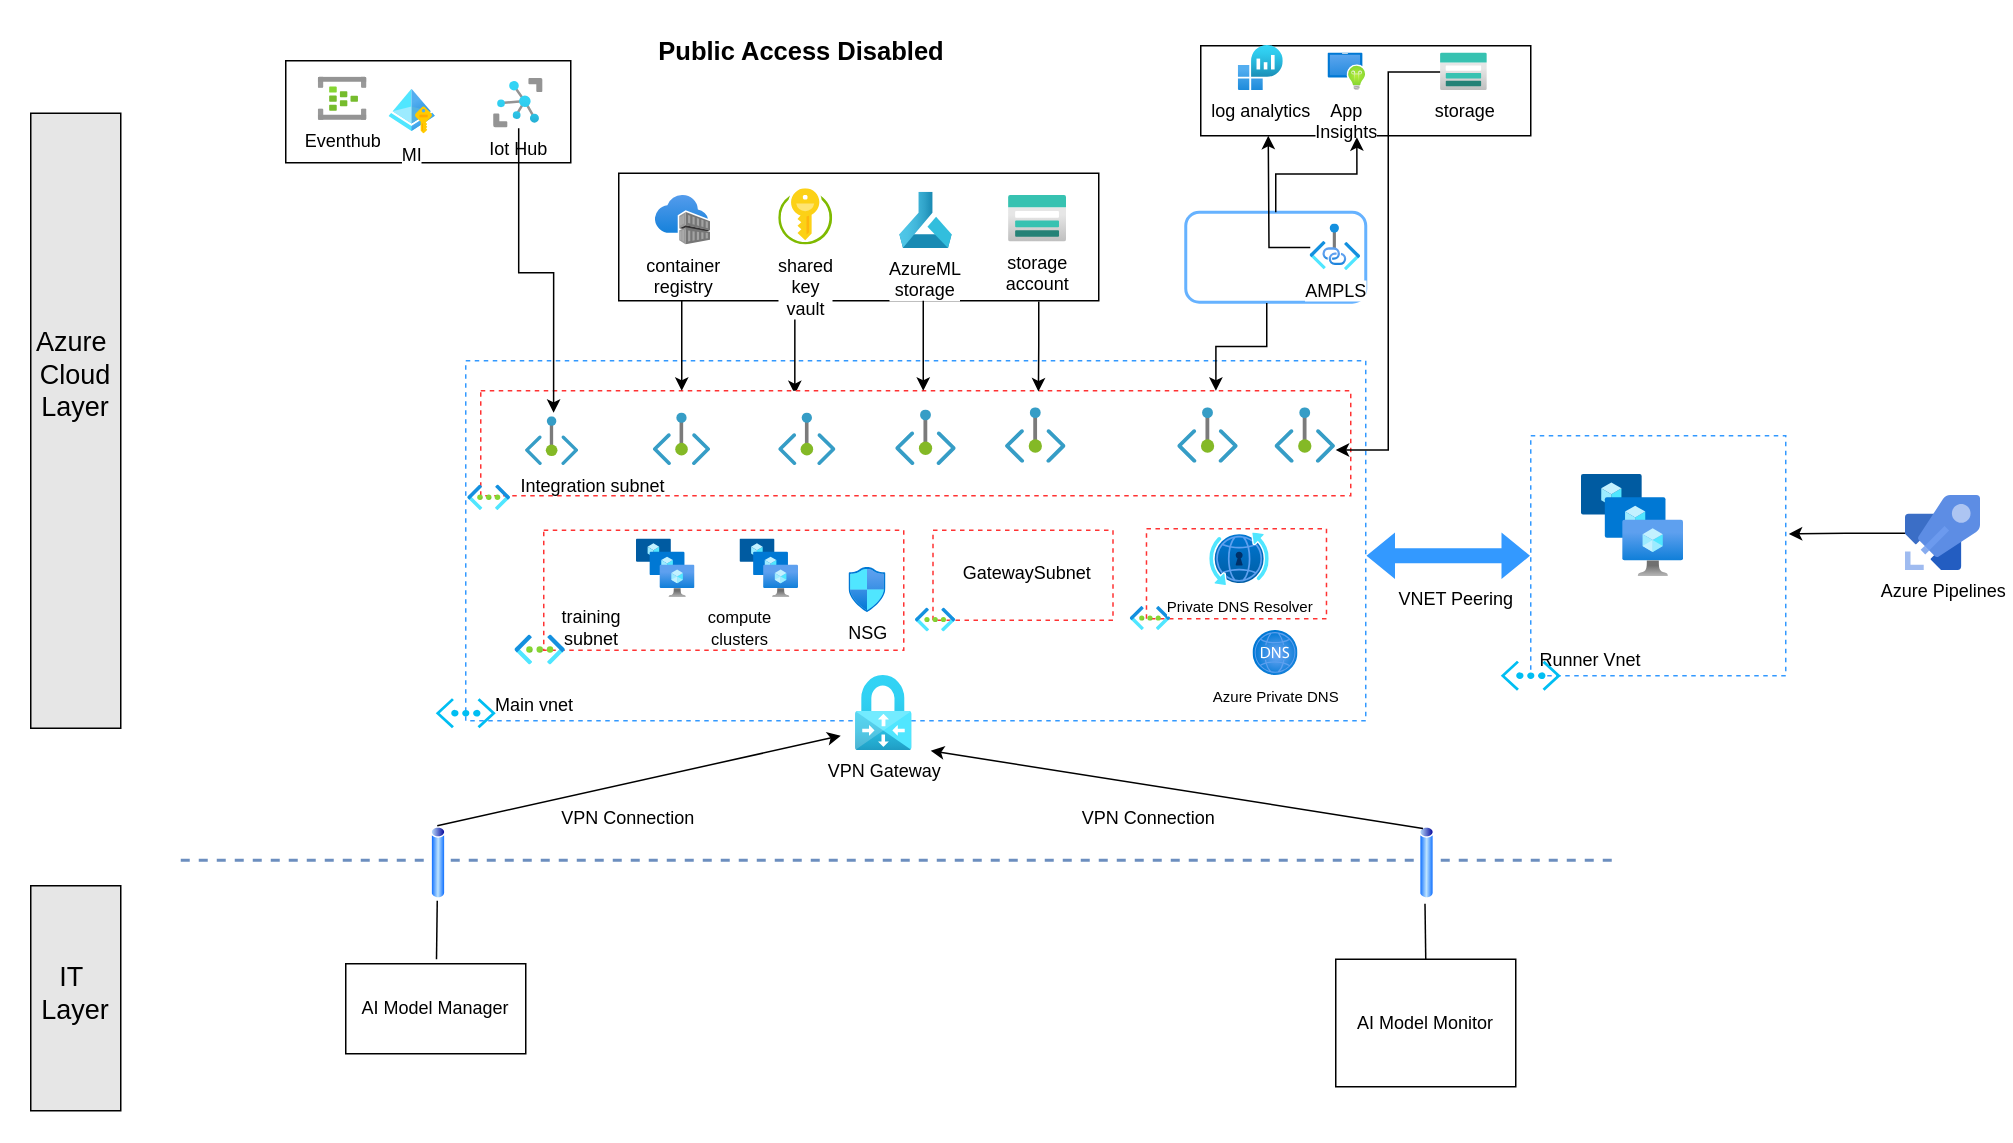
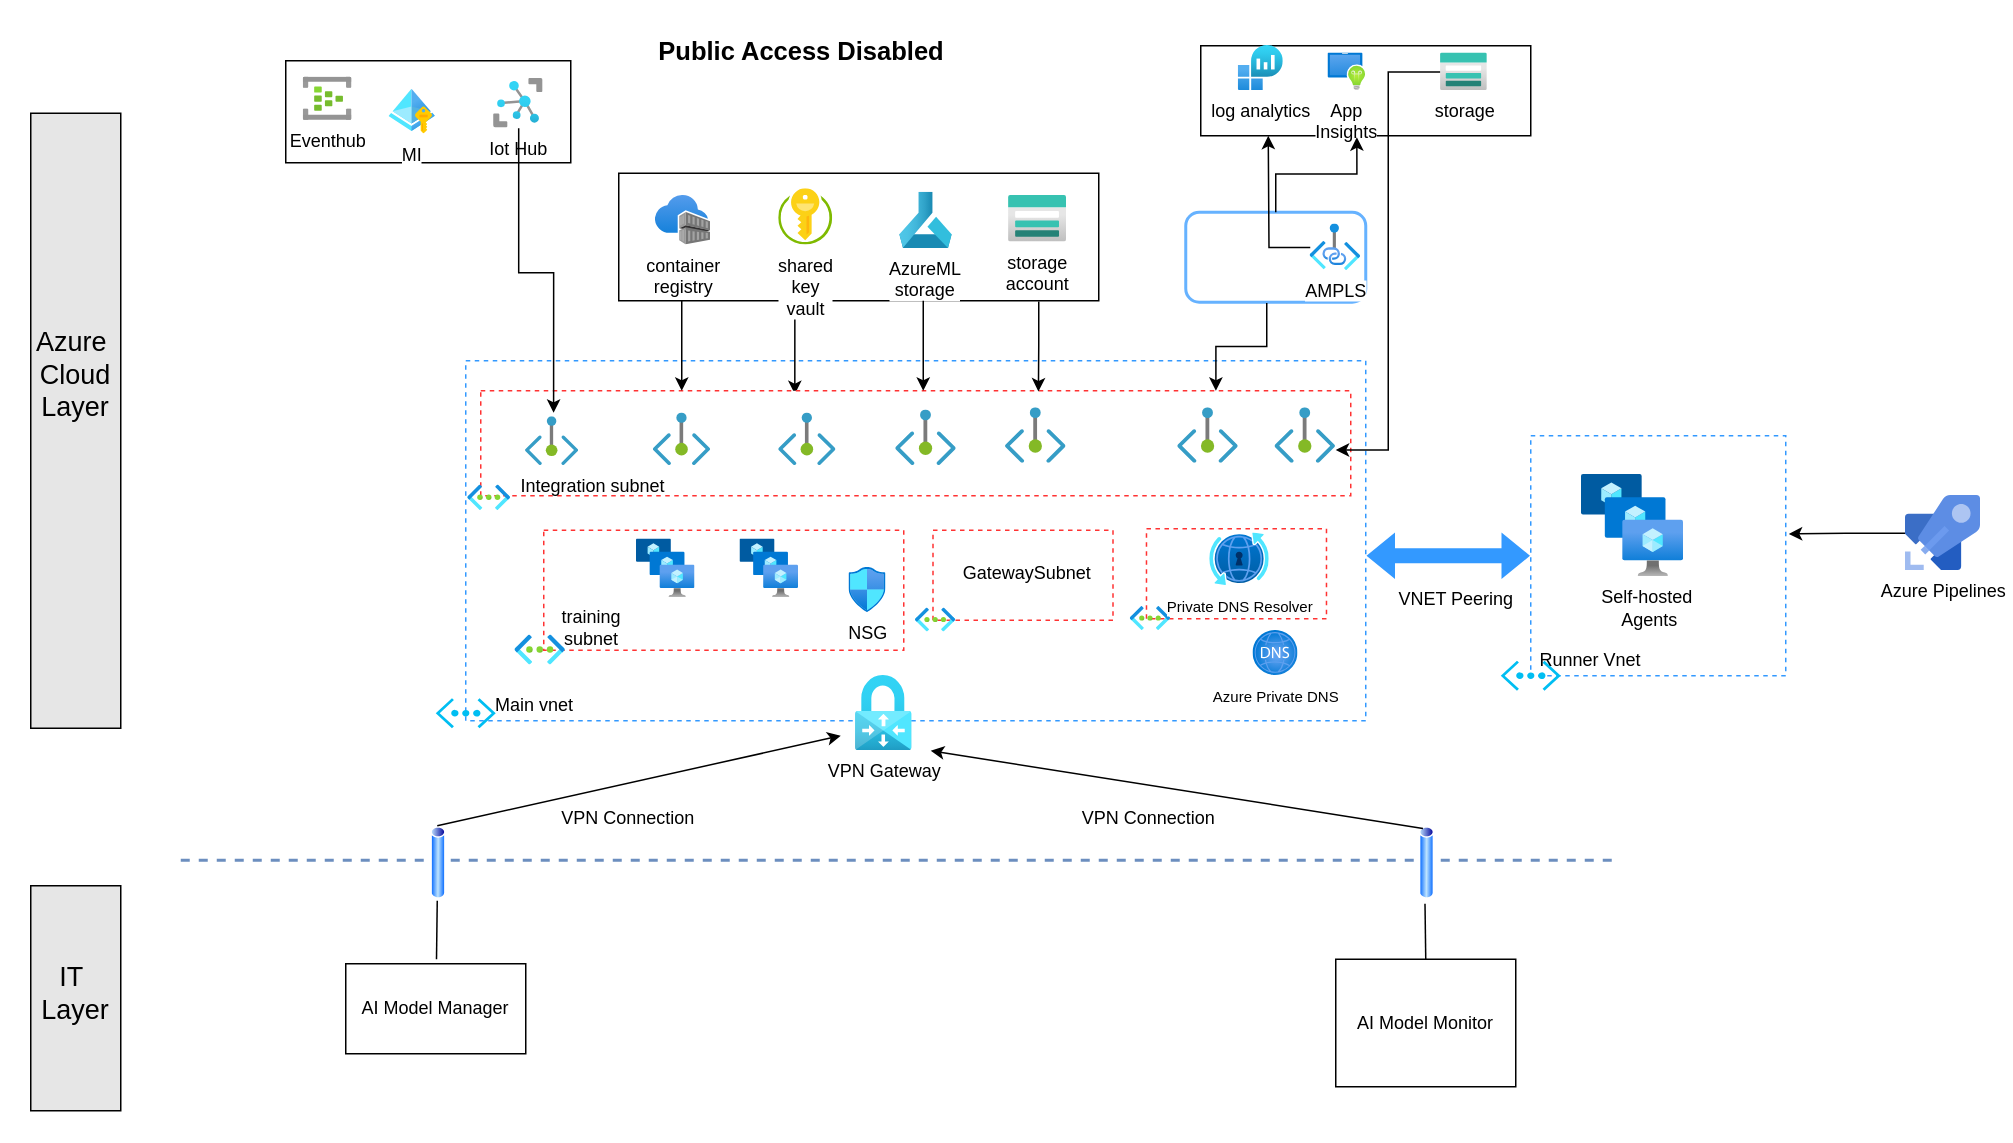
(343, 99) -> (328, 99)
none -> (1650, 608)
(740, 628) -> none
